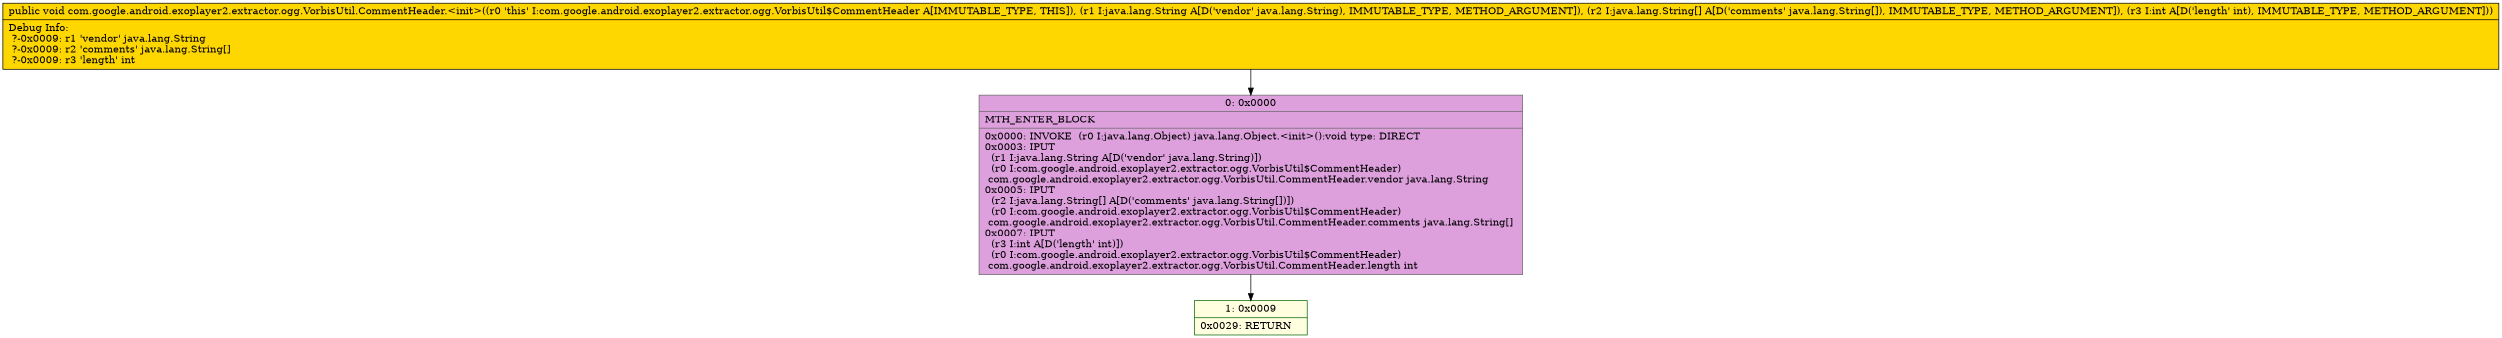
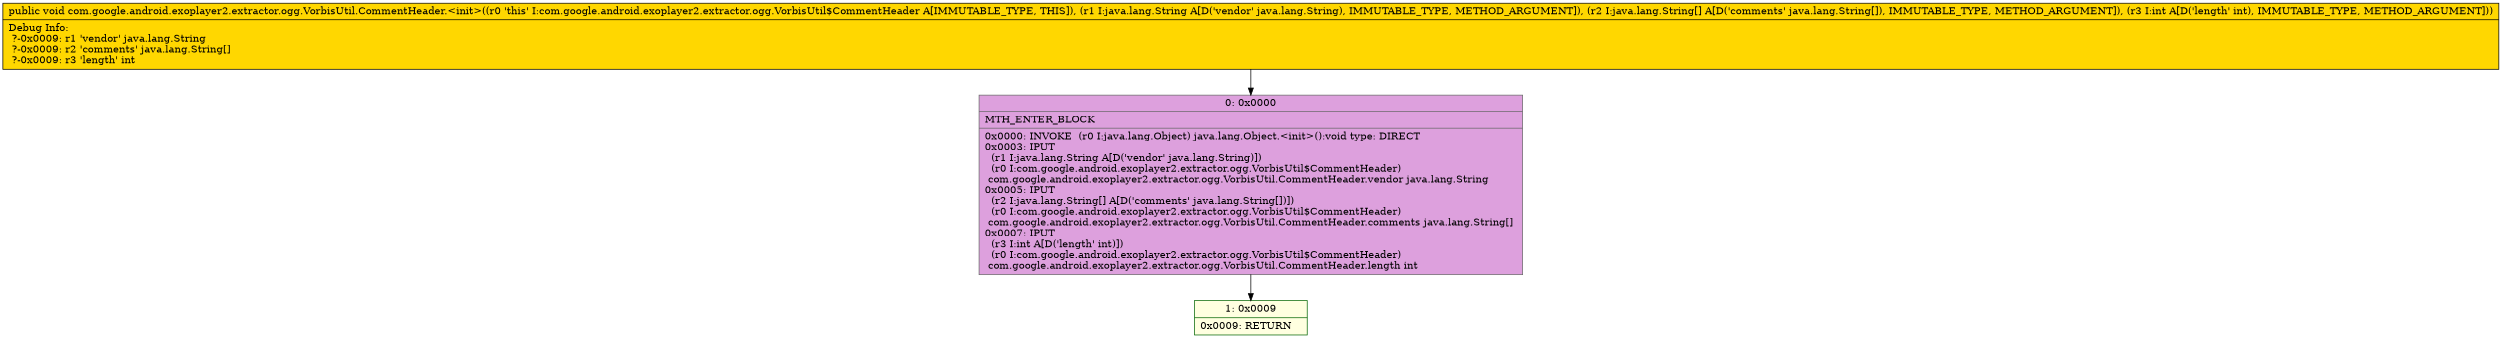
(1251, 326) -> (1251, 326)
